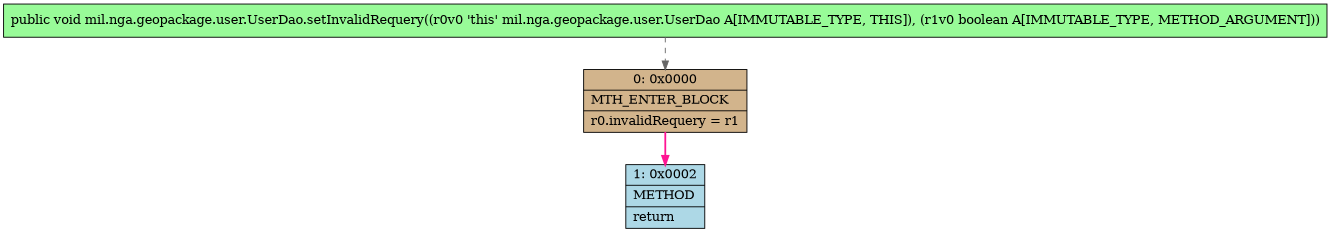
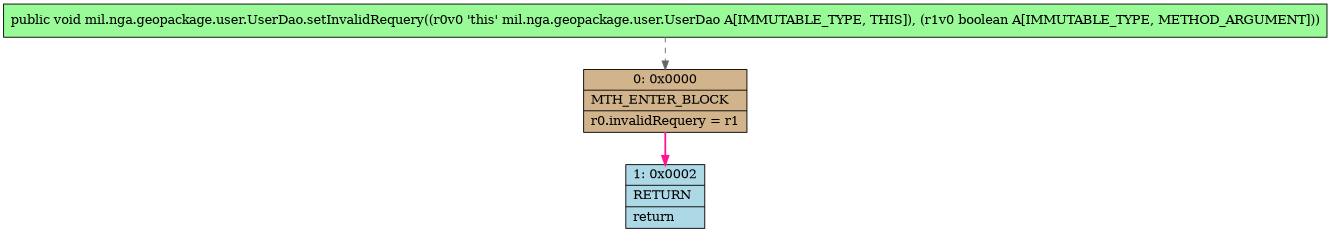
(664, 196) -> (662, 196)
